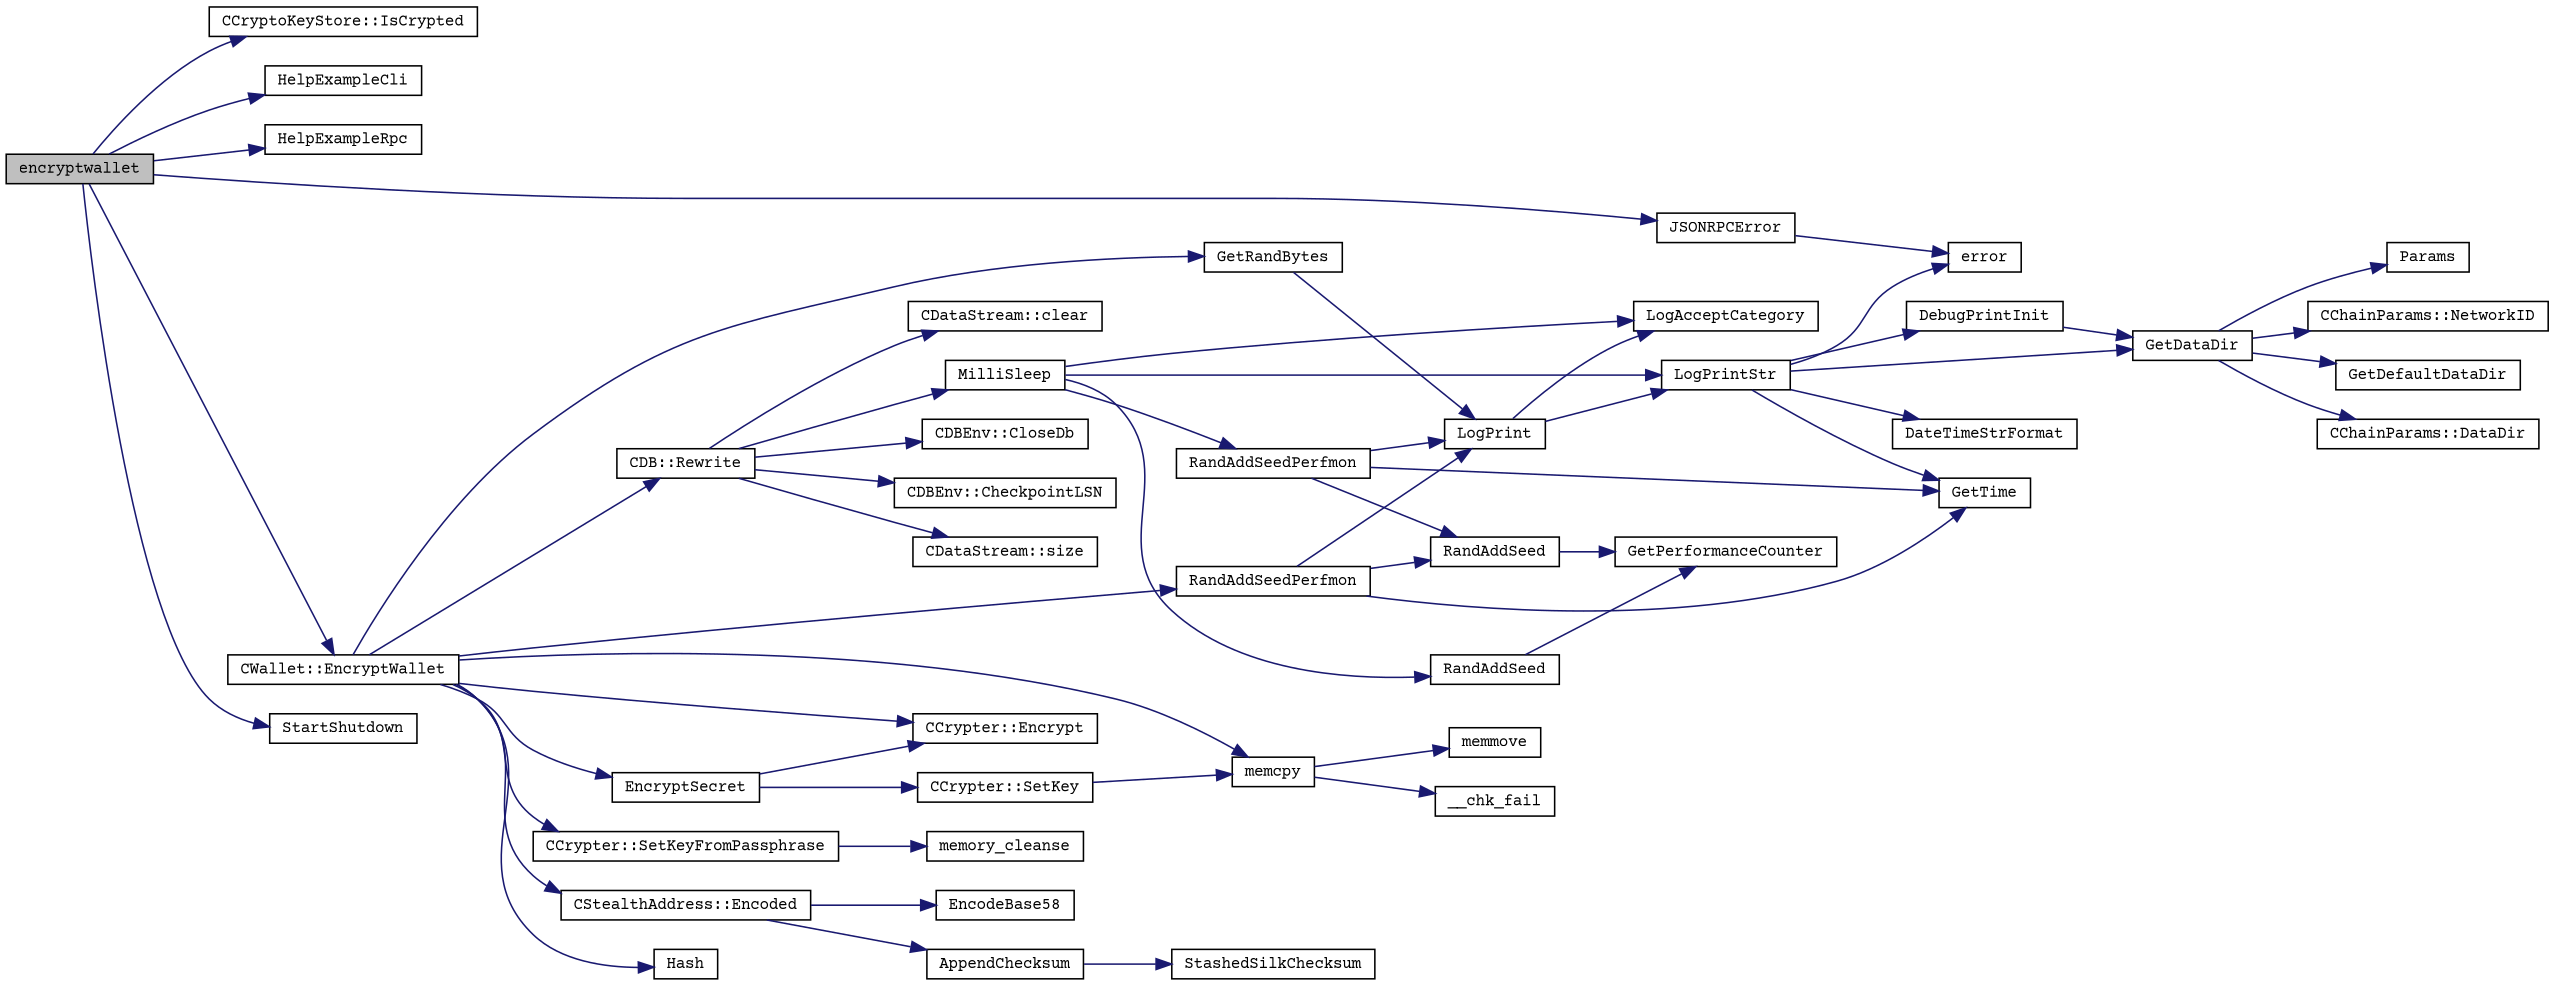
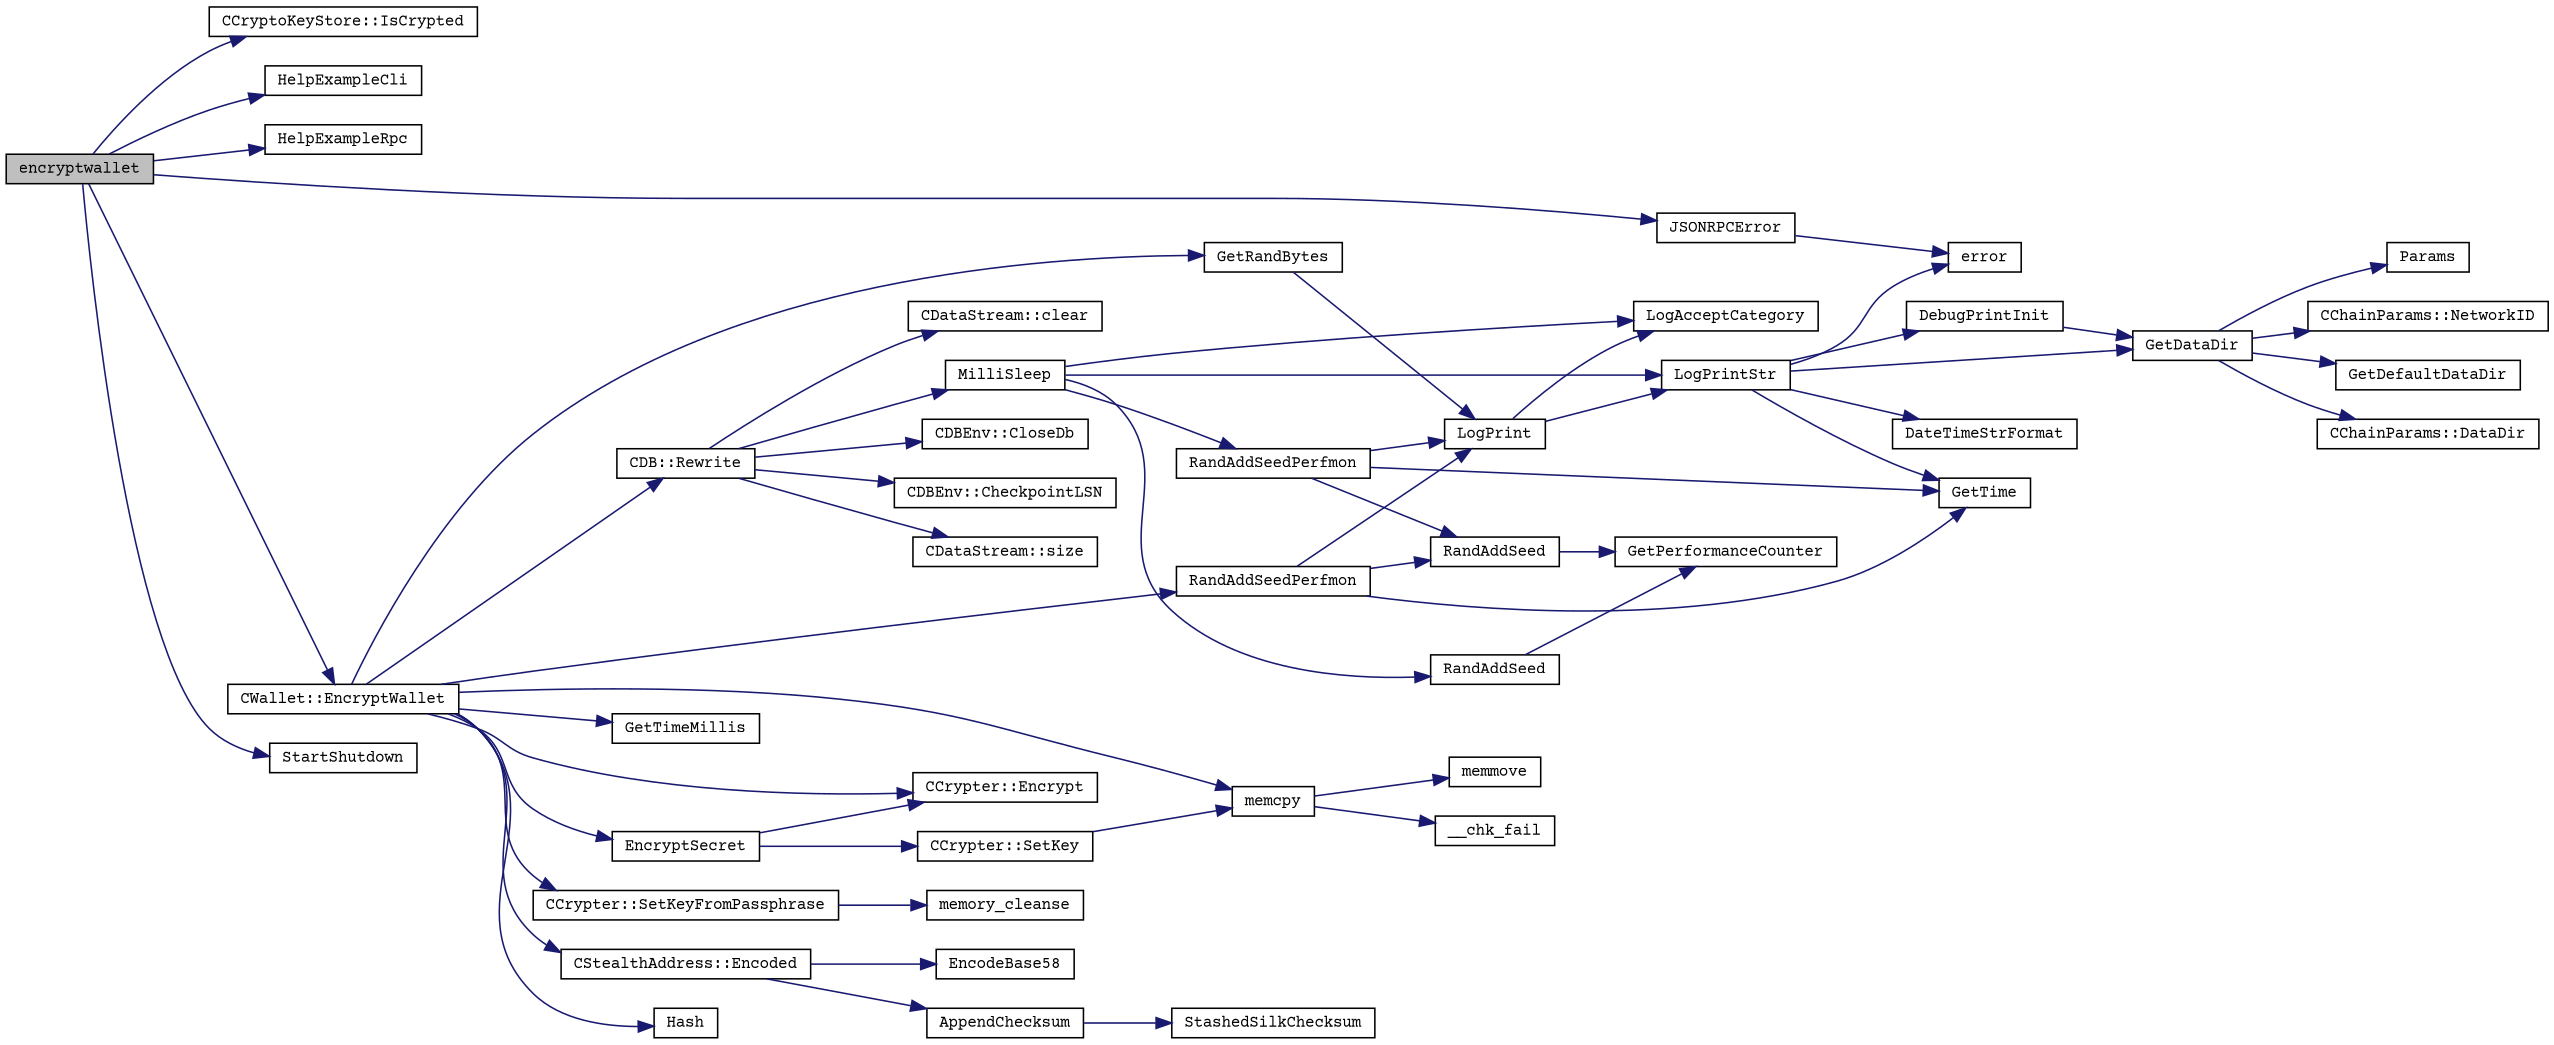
none -> (686, 728)
